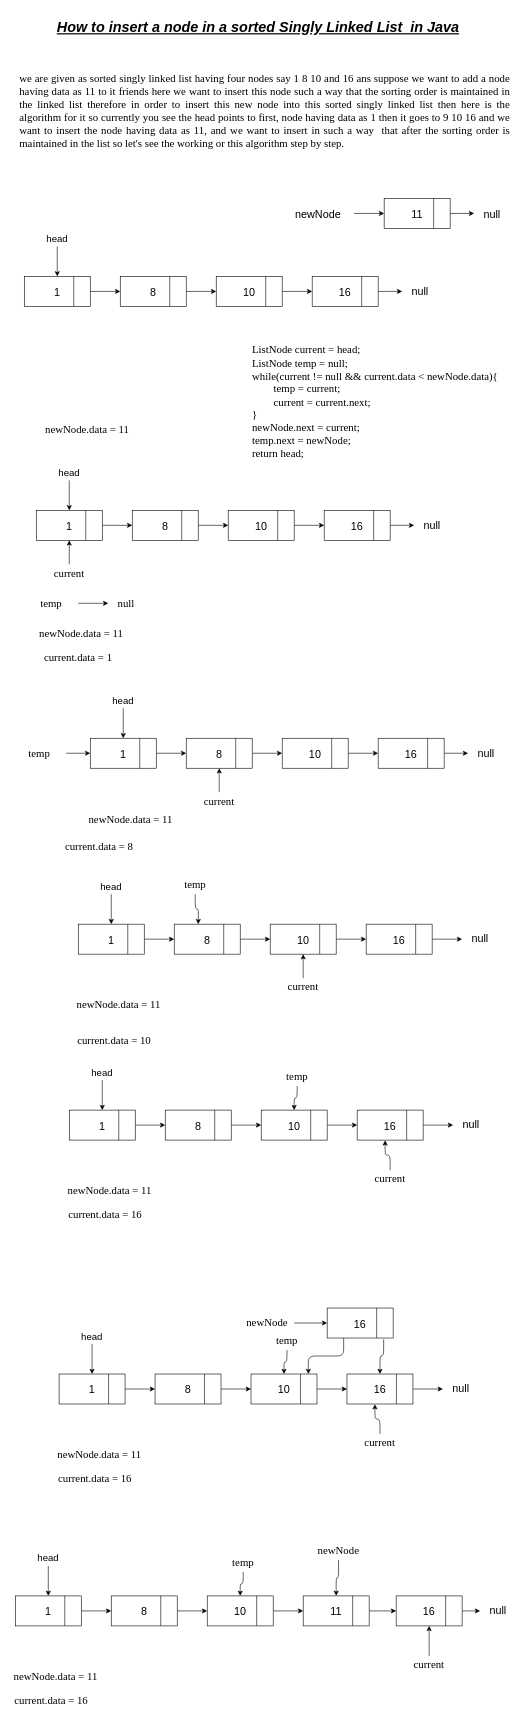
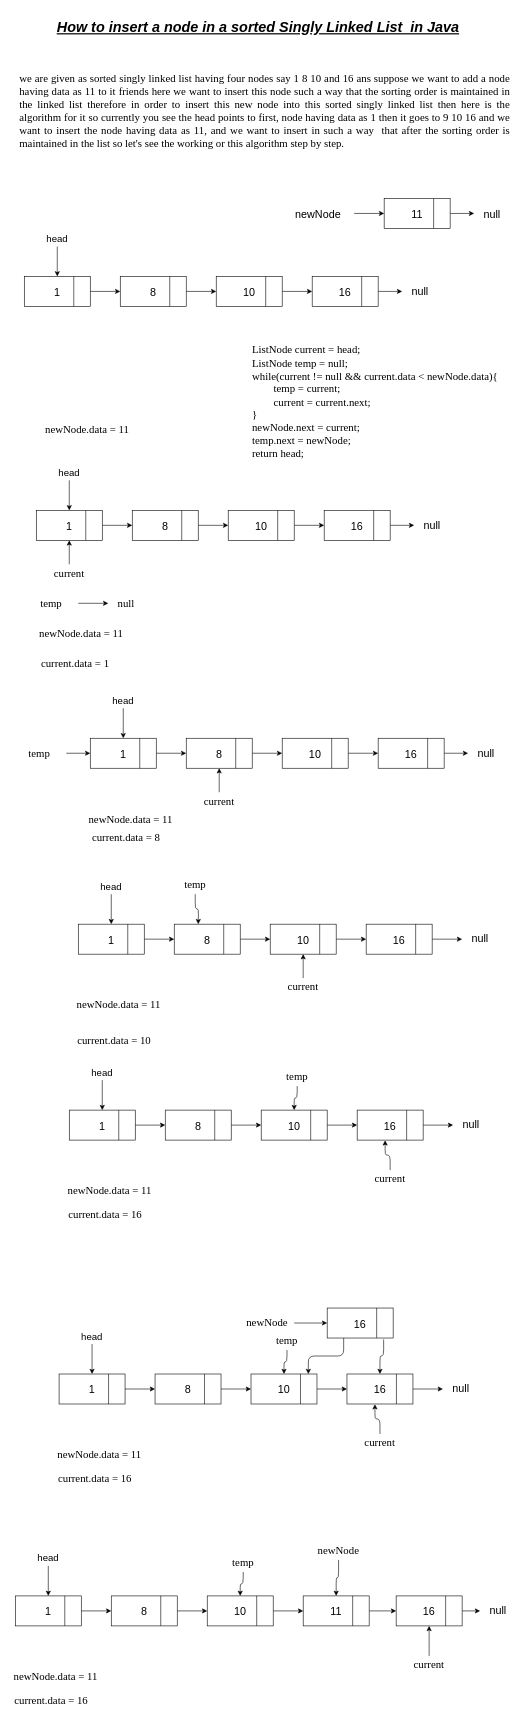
(78, 657) -> (75, 663)
(99, 846) -> (126, 837)
